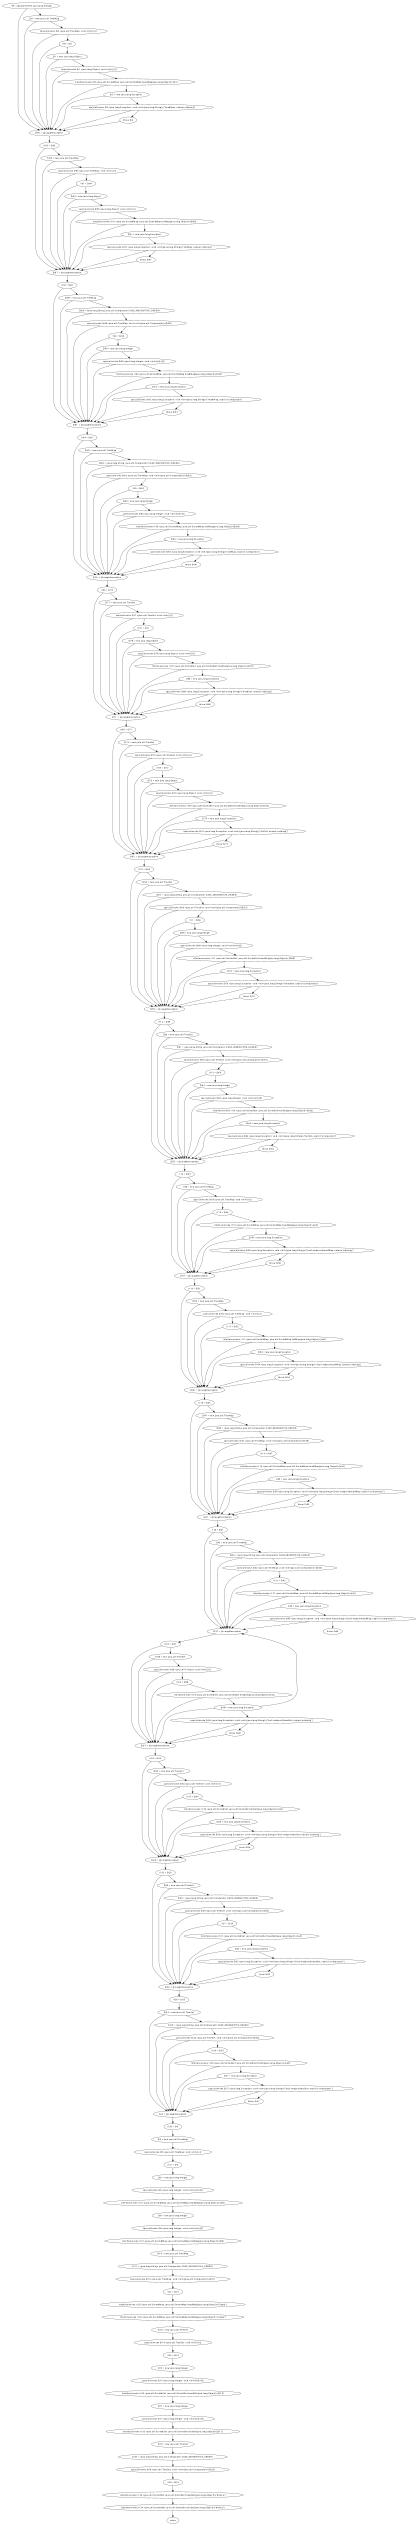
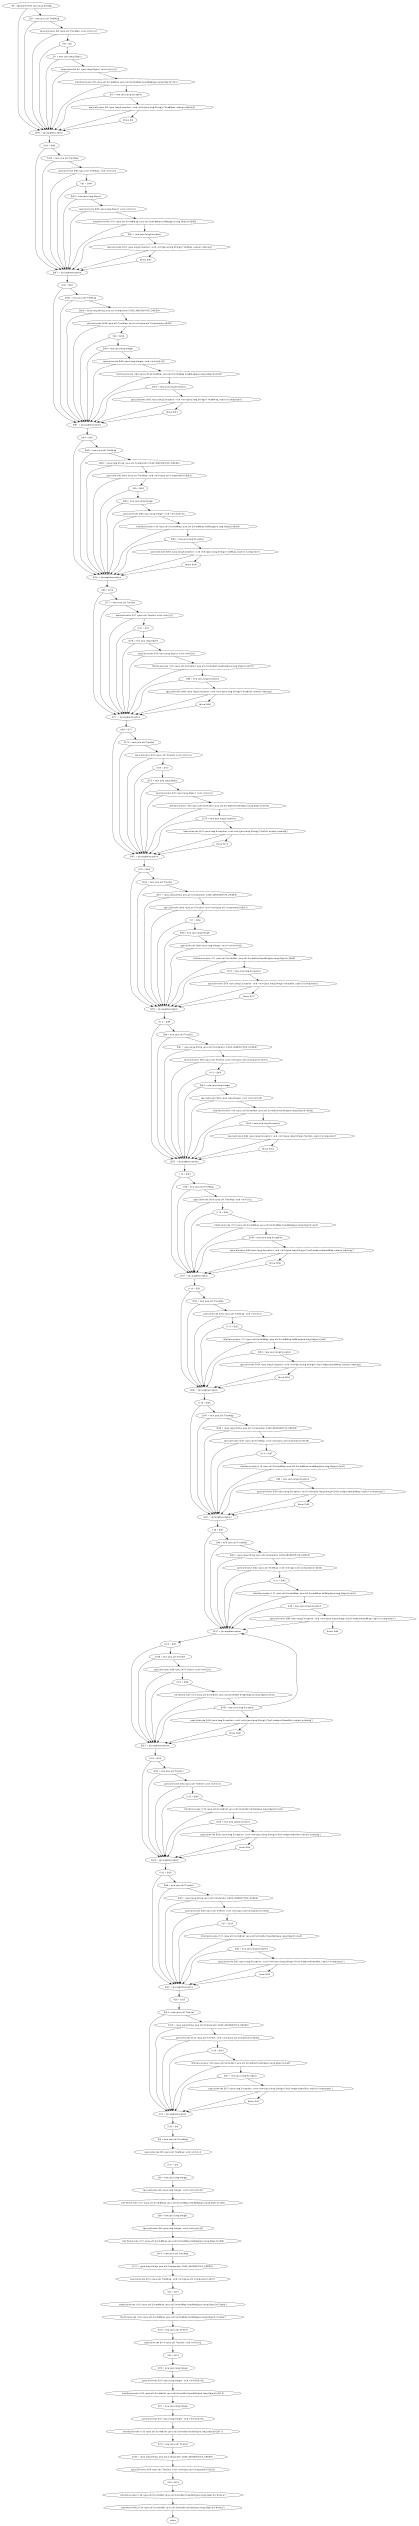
(173, 2158) -> none
